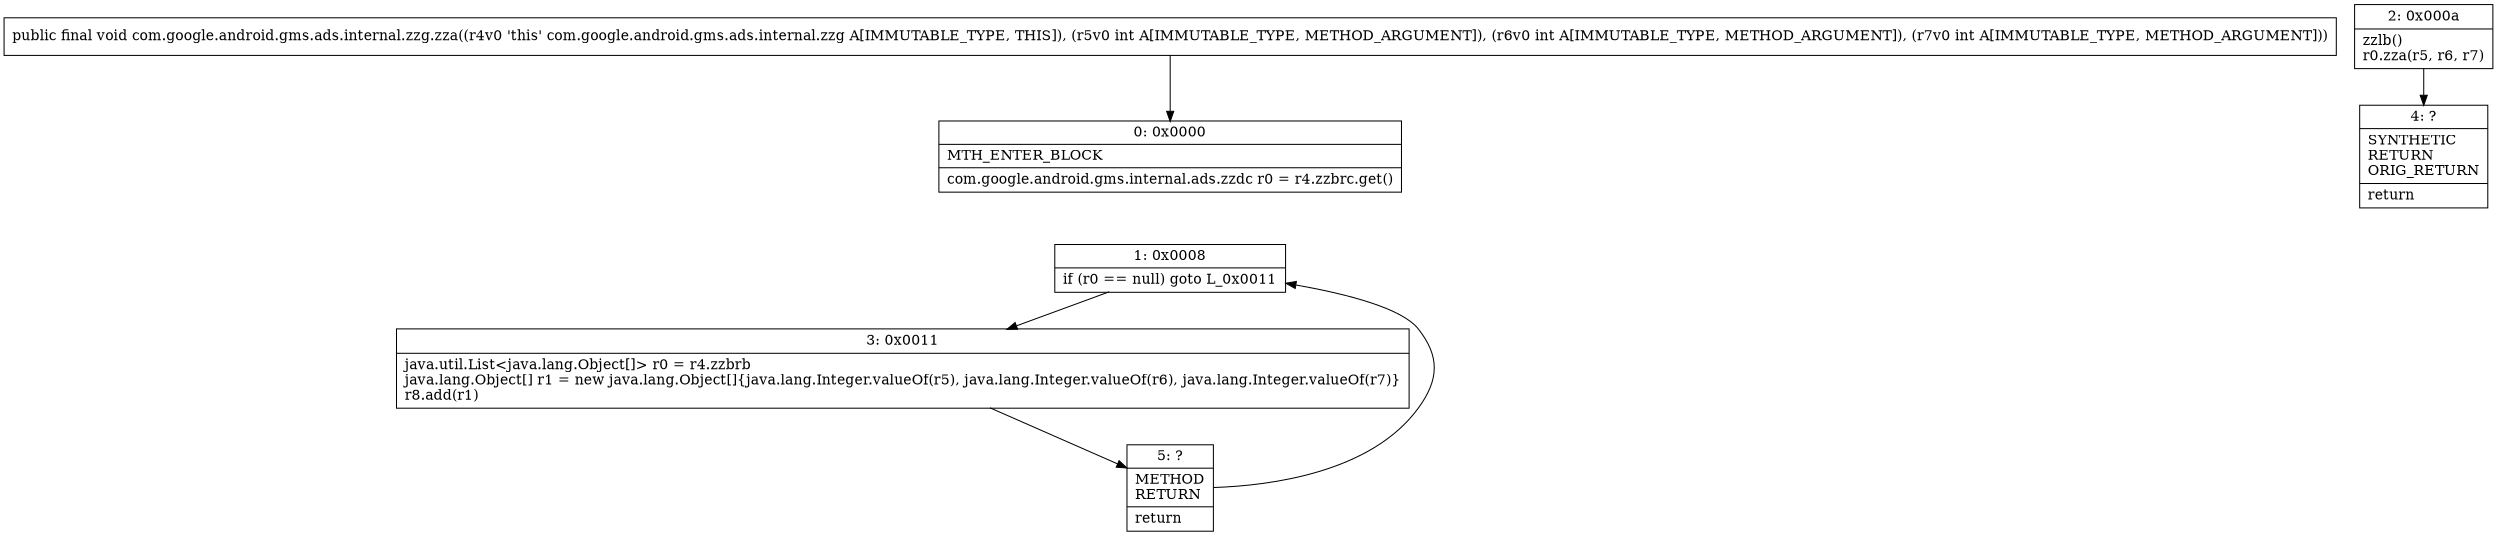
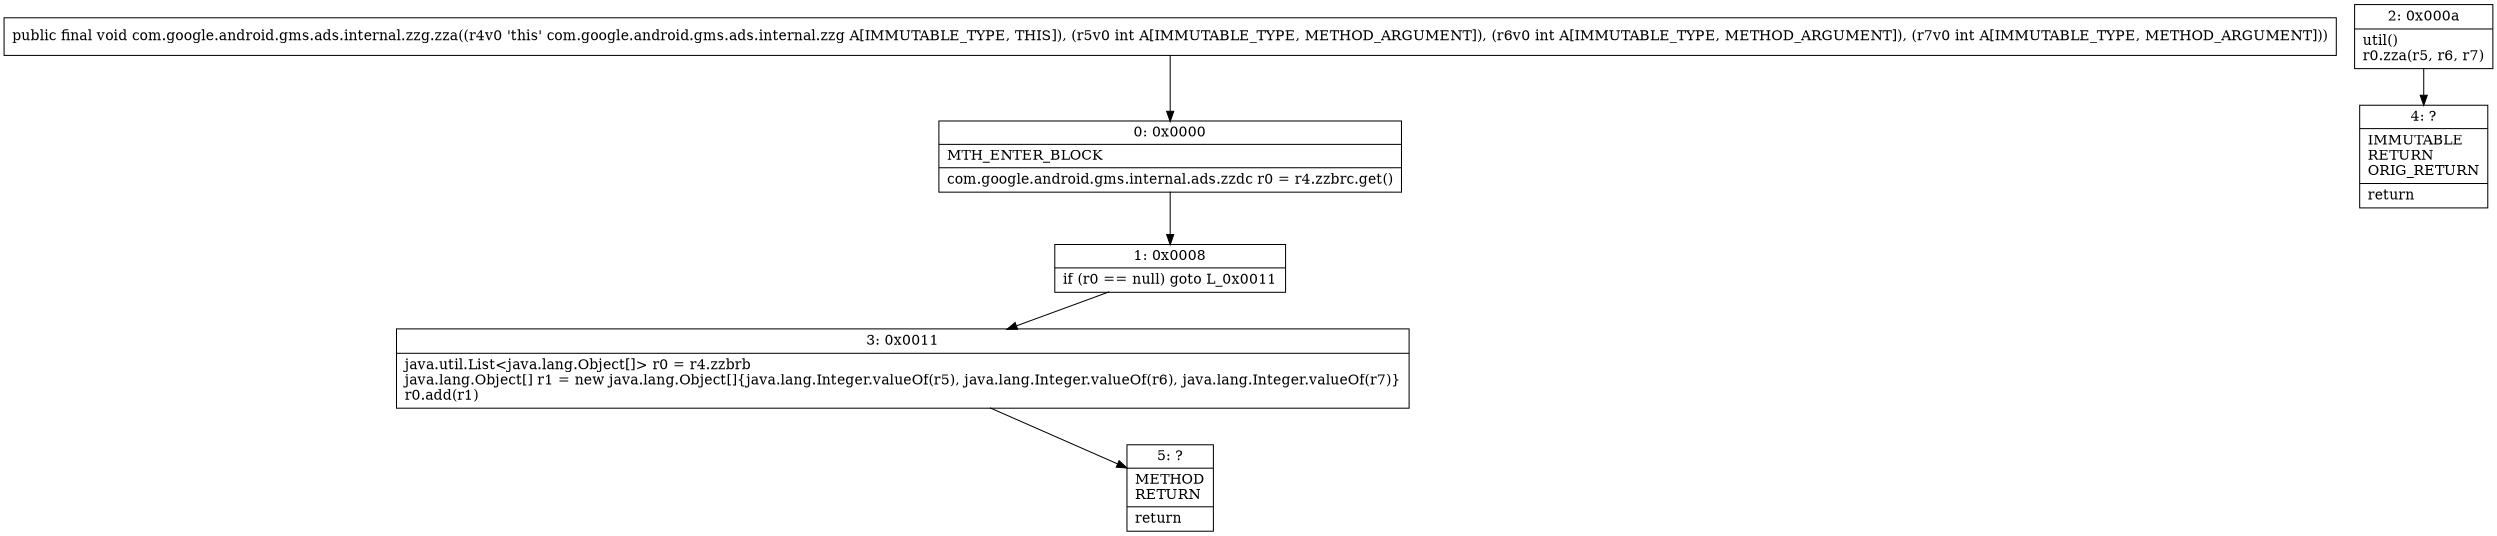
(2383, 41) -> (2381, 41)
(2413, 140) -> (2416, 140)
(442, 395) -> (442, 395)
(1416, 411) -> (1170, 213)
